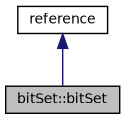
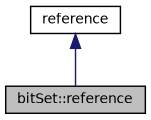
(63, 100) -> (76, 100)
